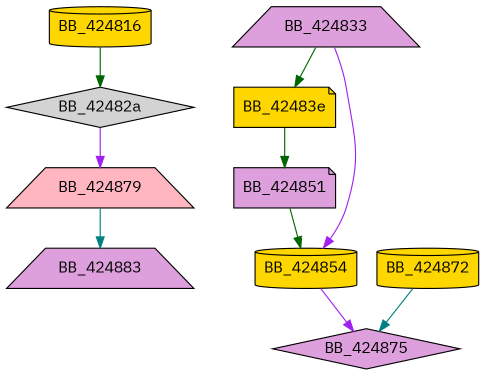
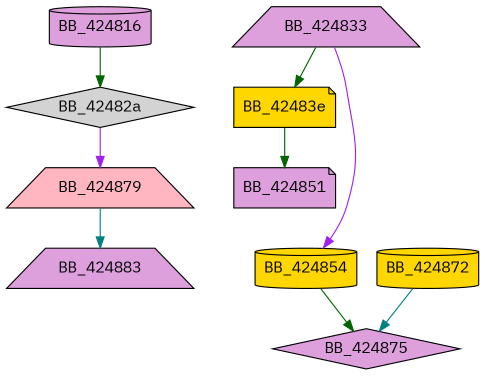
(100, 27) -> (100, 27)
(294, 223) -> none
(334, 305) -> (334, 305)
